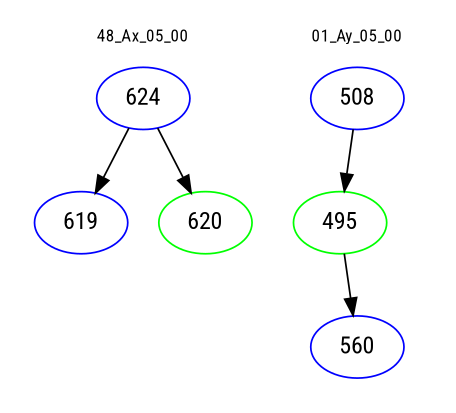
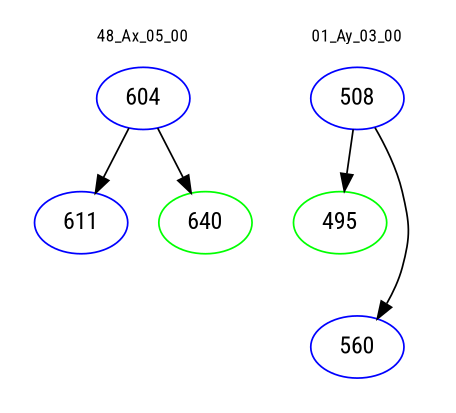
(357, 37) -> (357, 37)
(143, 98) -> (143, 98)
(81, 223) -> (81, 223)
(205, 223) -> (205, 223)
(347, 276) -> (407, 214)
